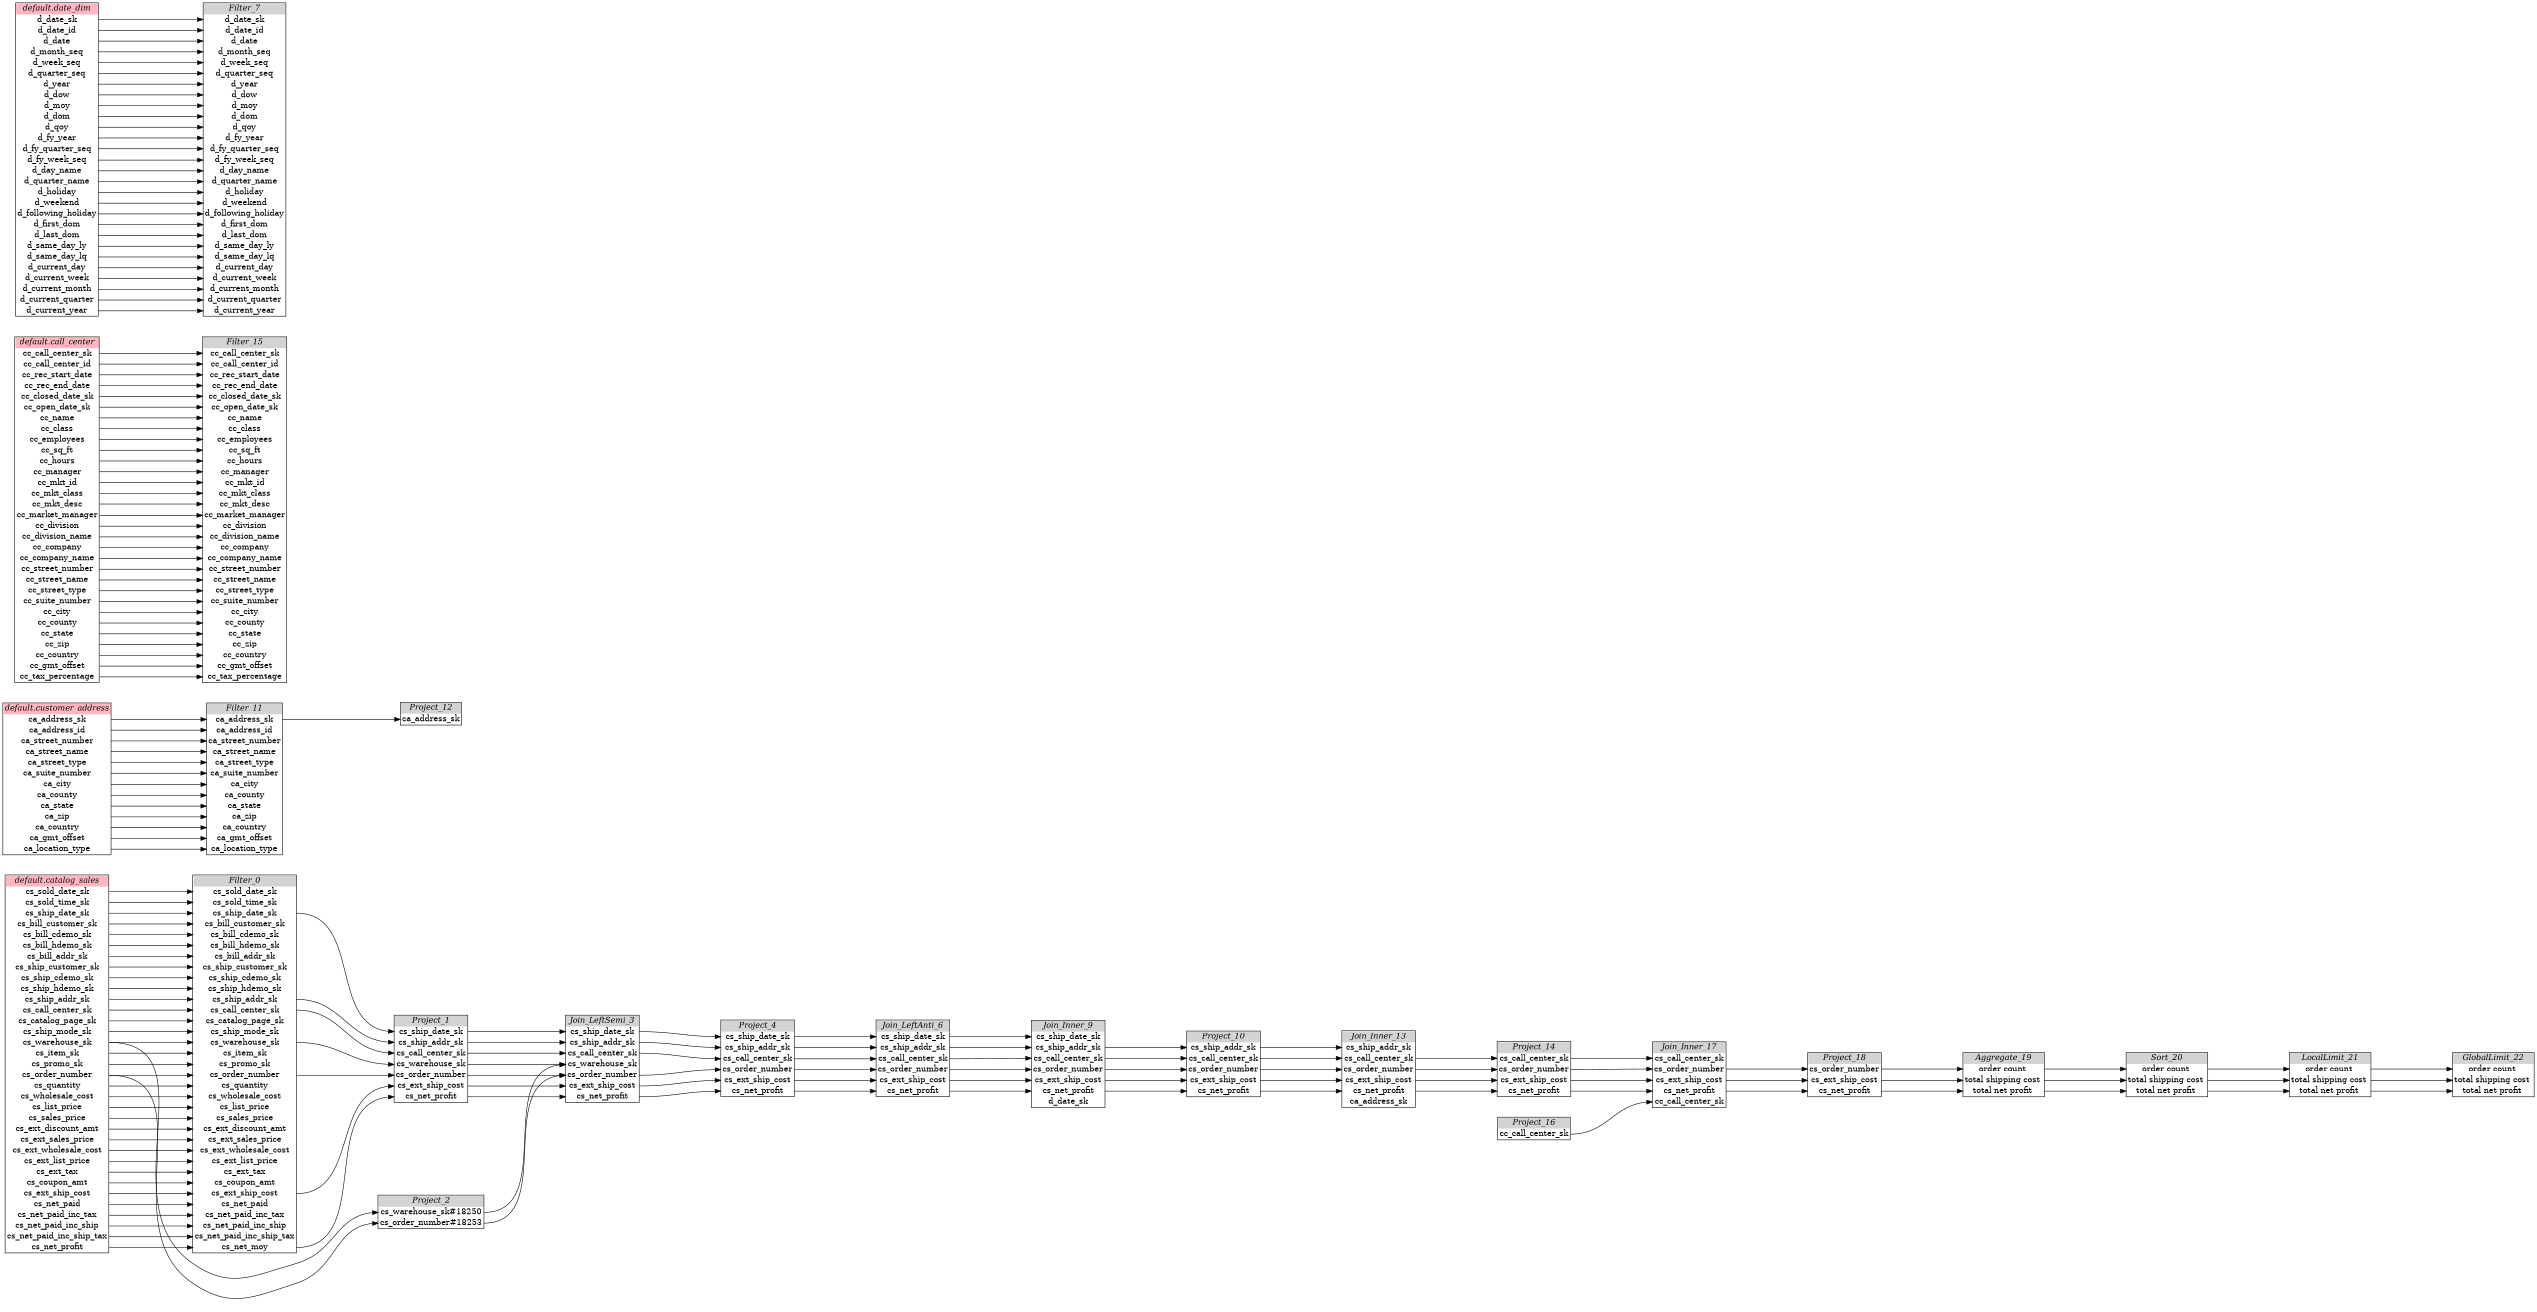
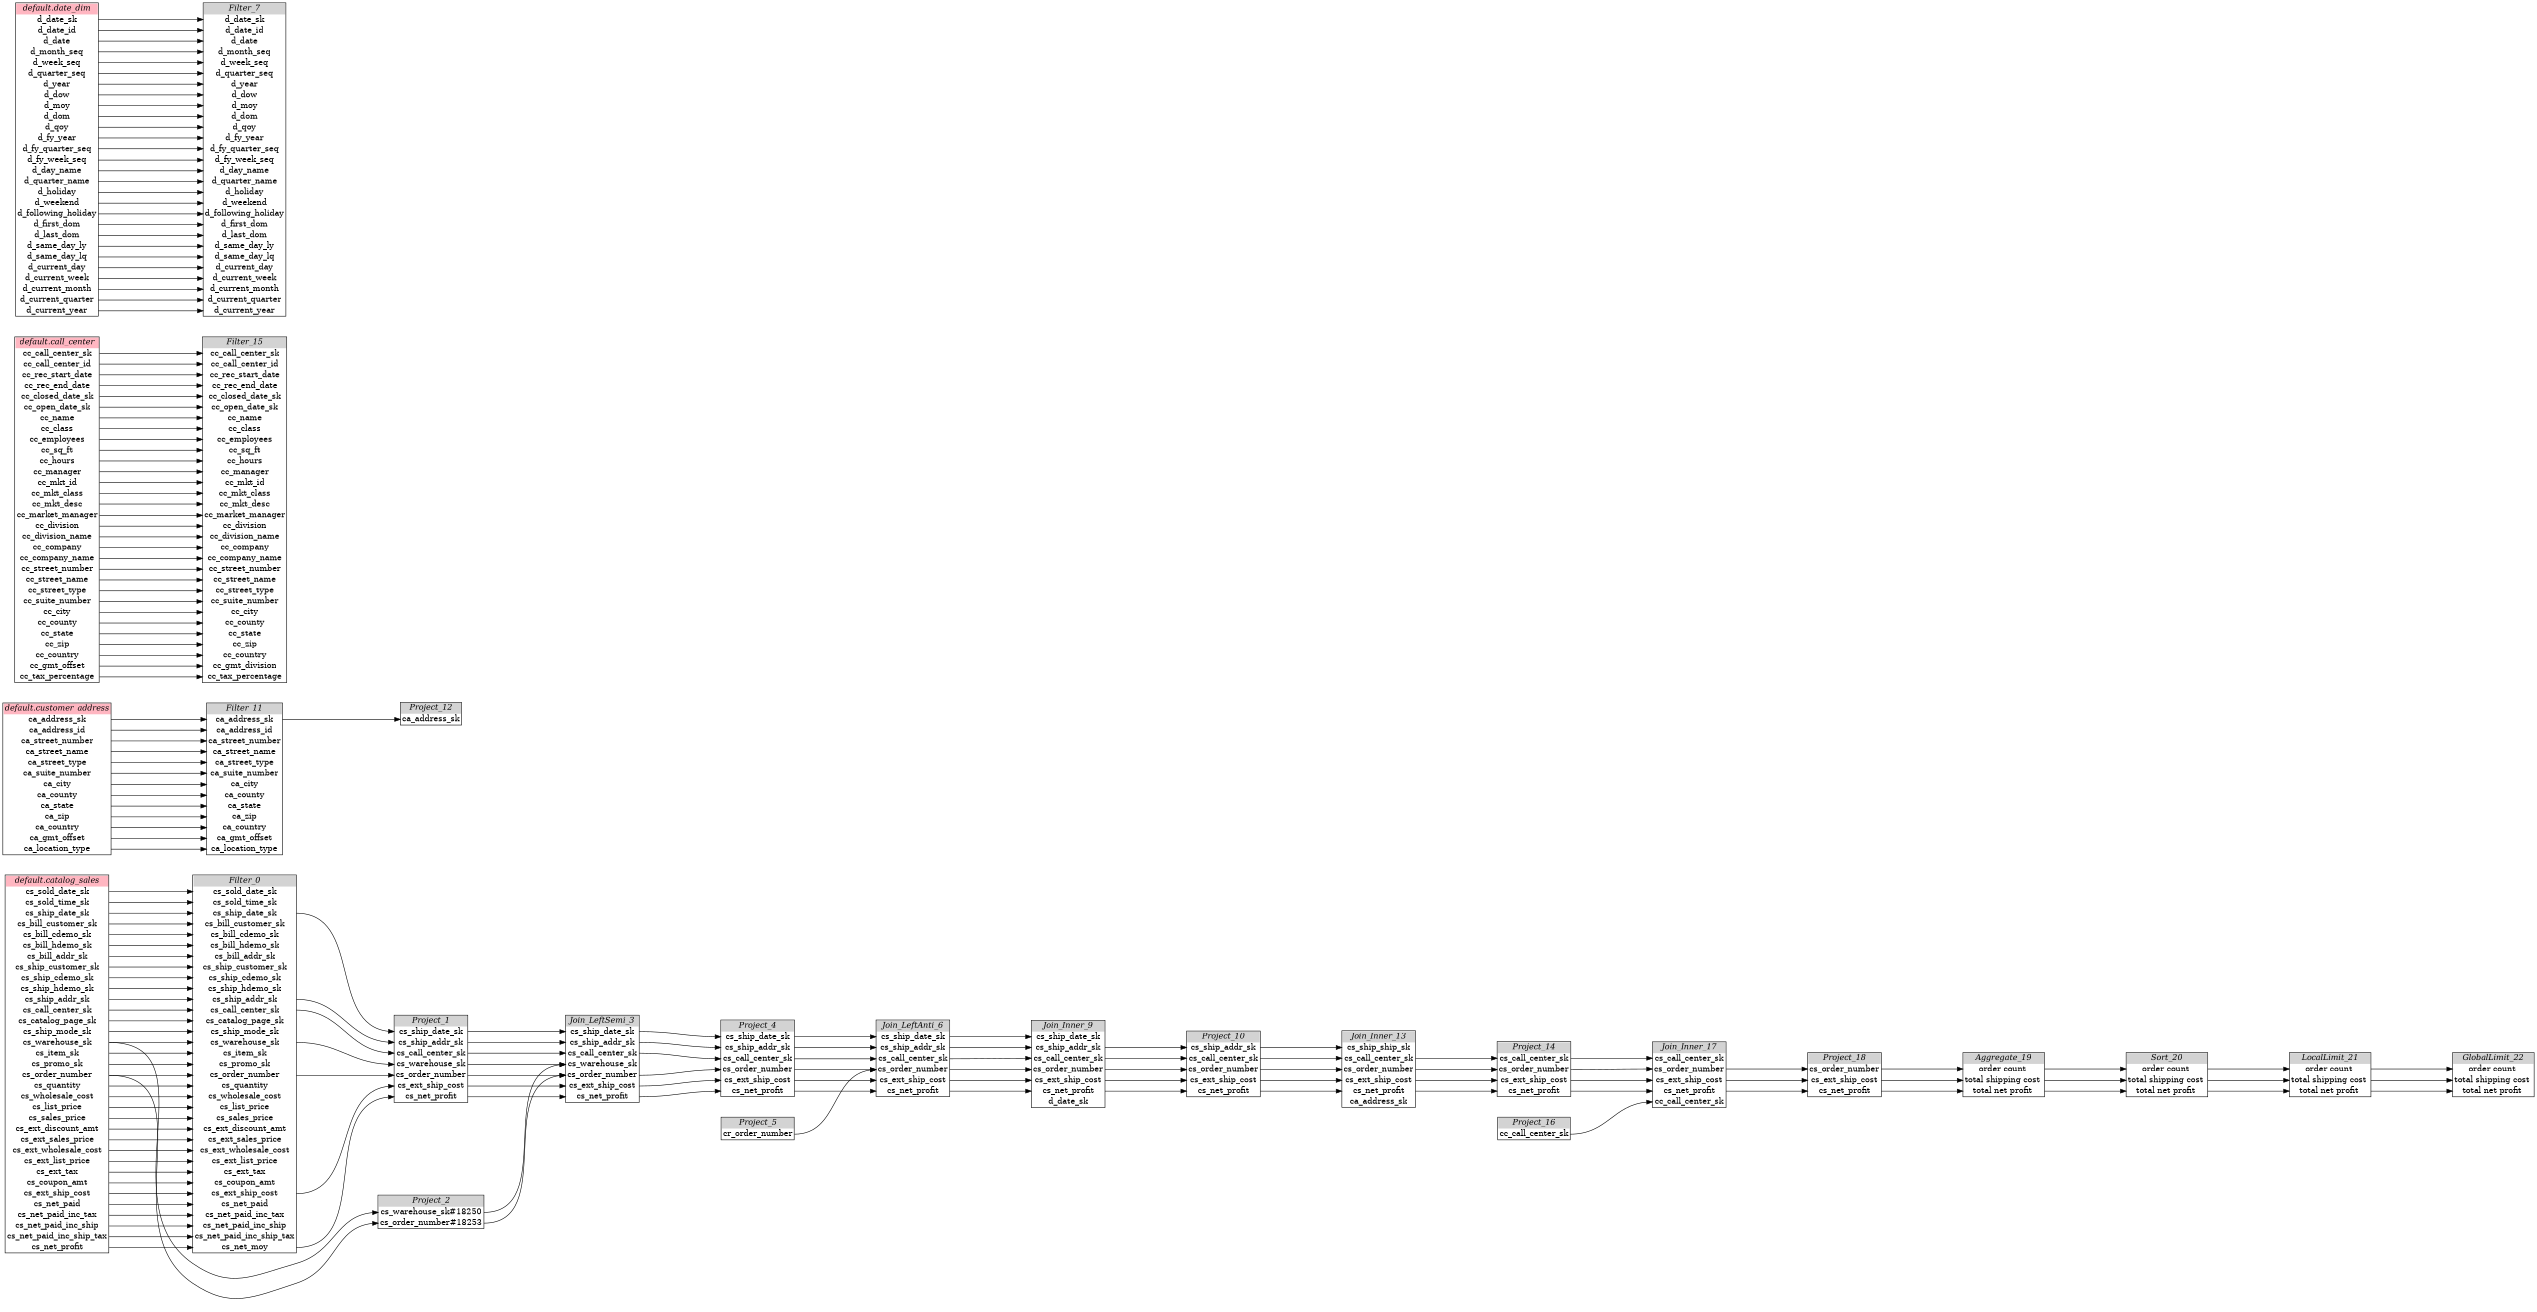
(245, 666) -> (245, 666)
(1379, 1048) -> (1379, 1048)
none -> (758, 1129)
